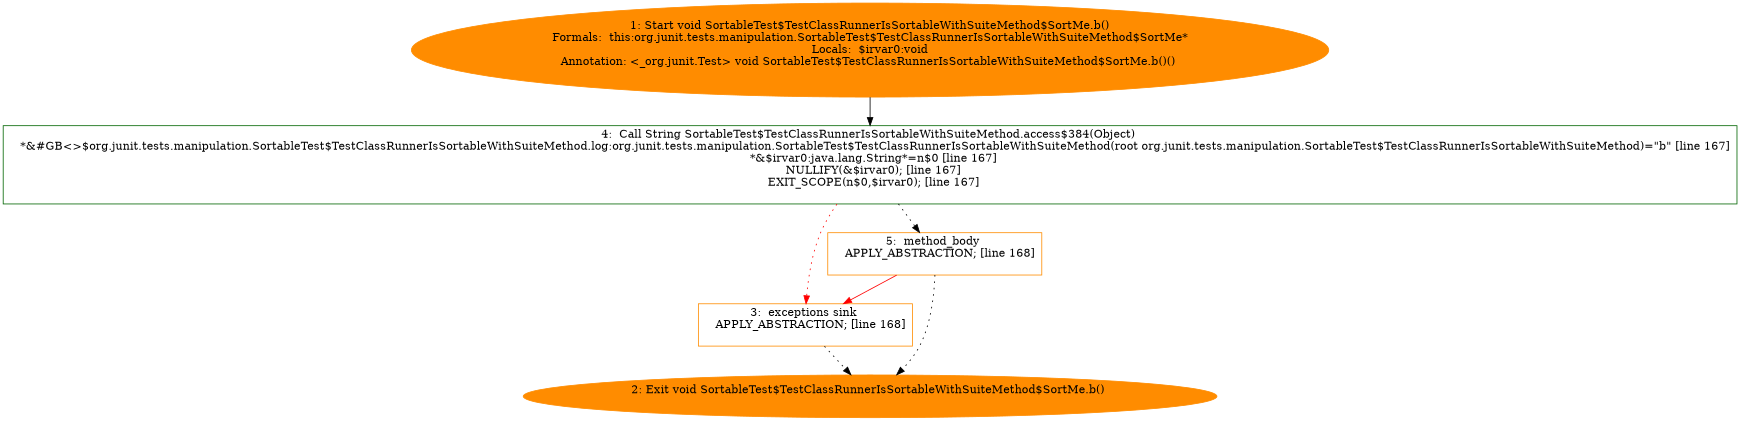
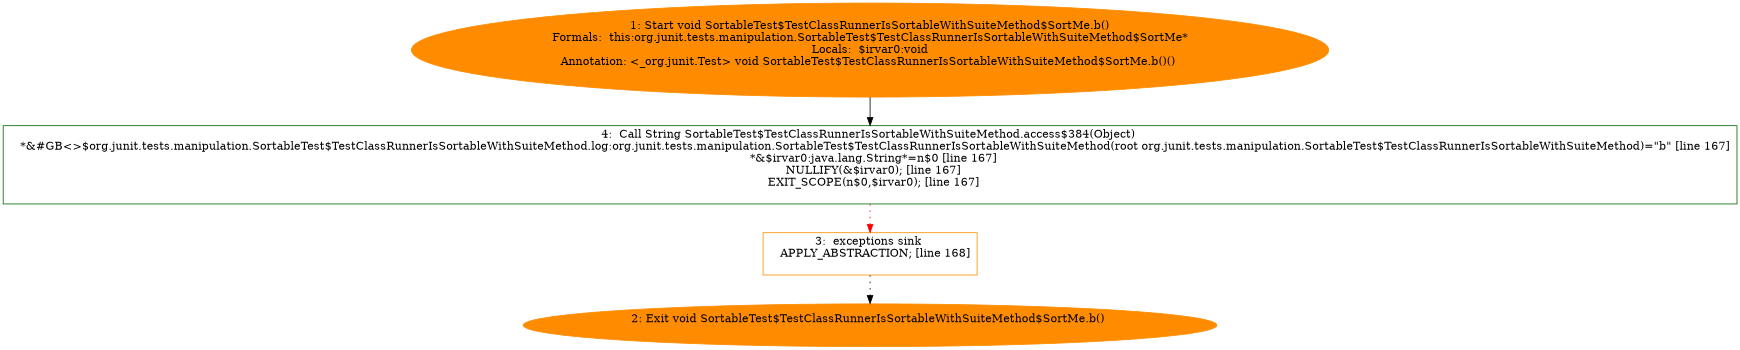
(935, 254) -> none
